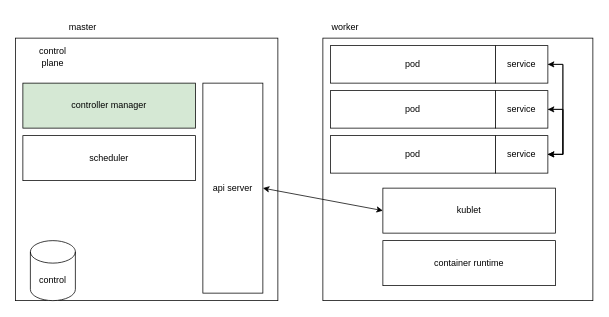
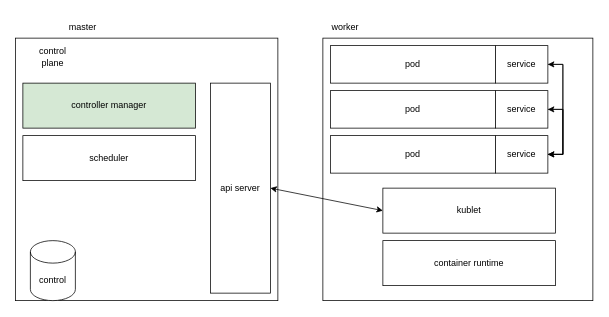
(233, 188) -> (240, 188)
